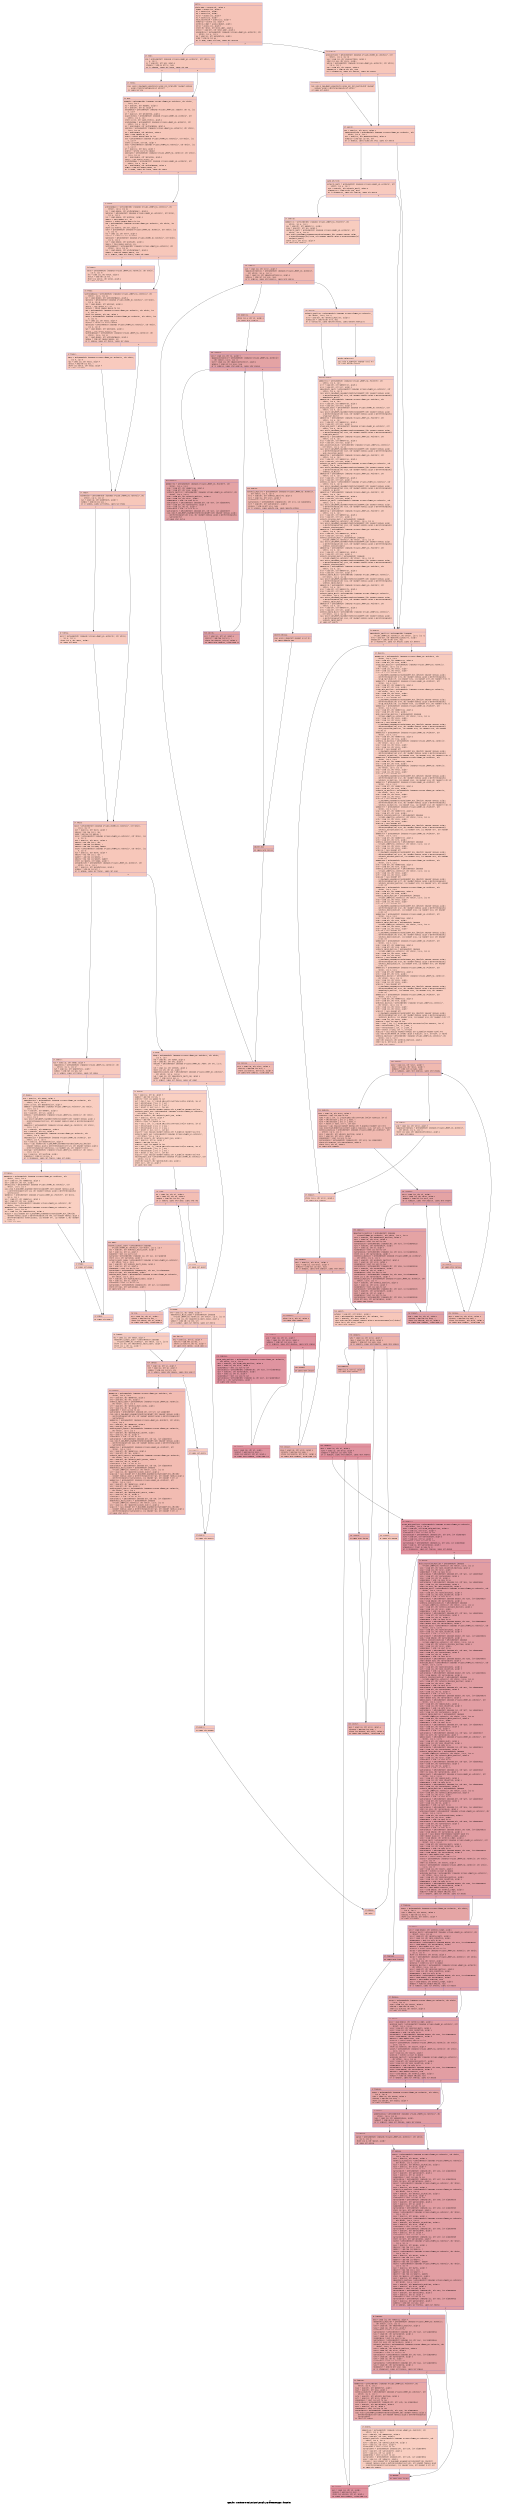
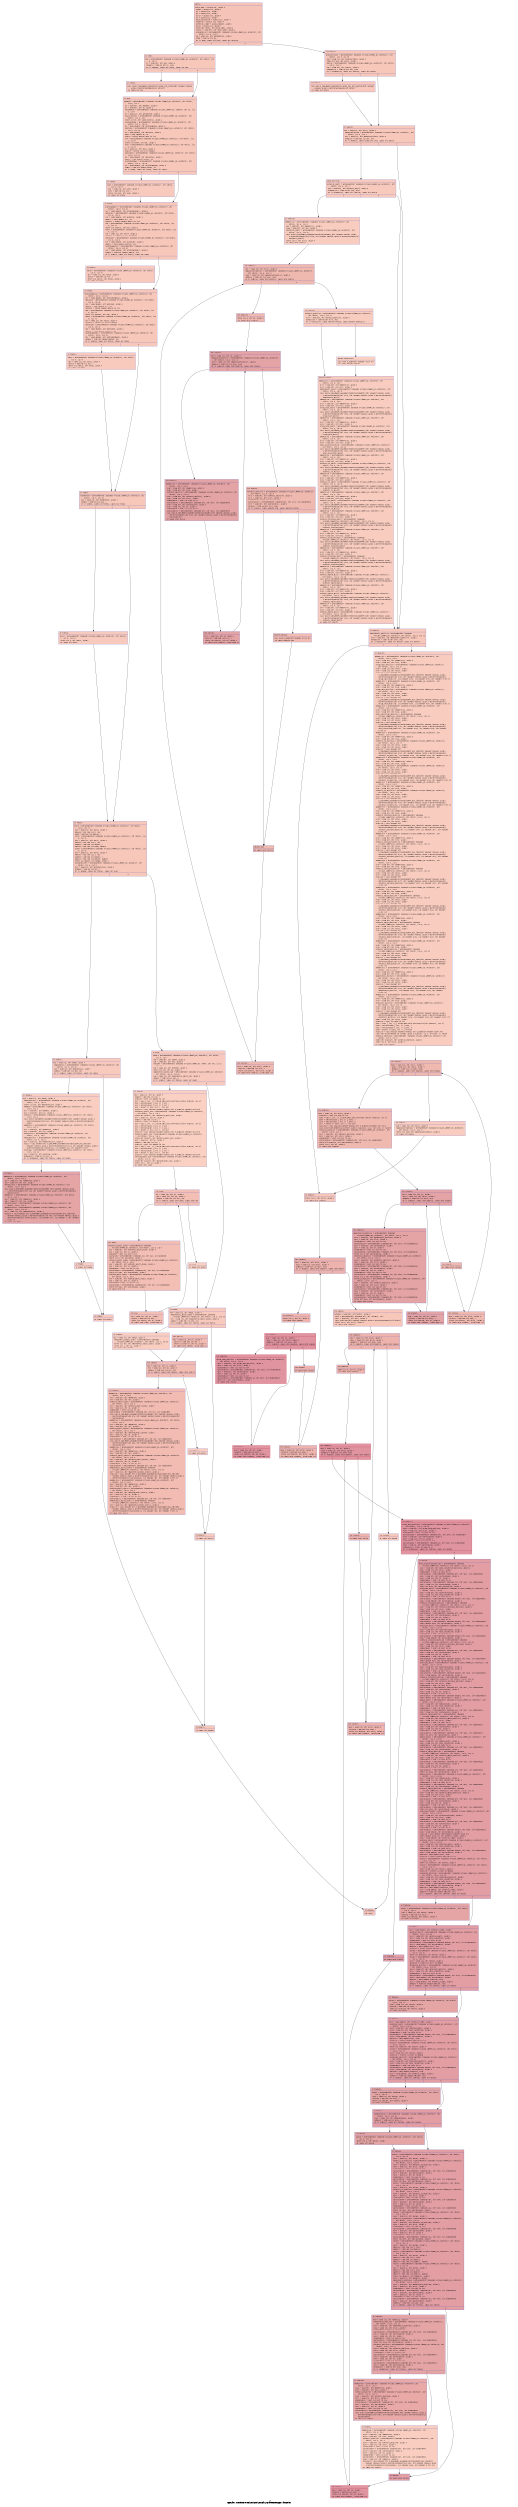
none -> (140, 189)
(41, 1198) -> (41, 1198)
none -> (112, 1533)
